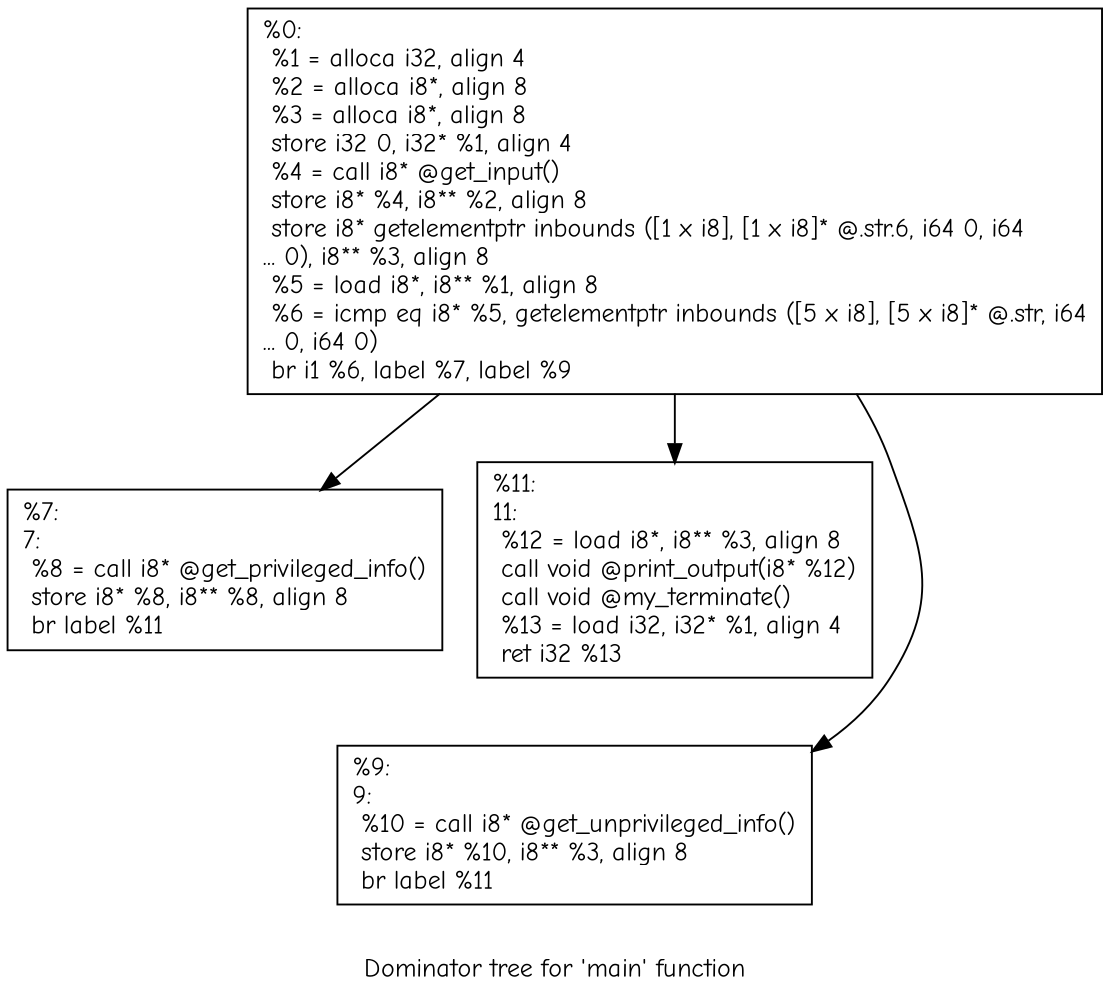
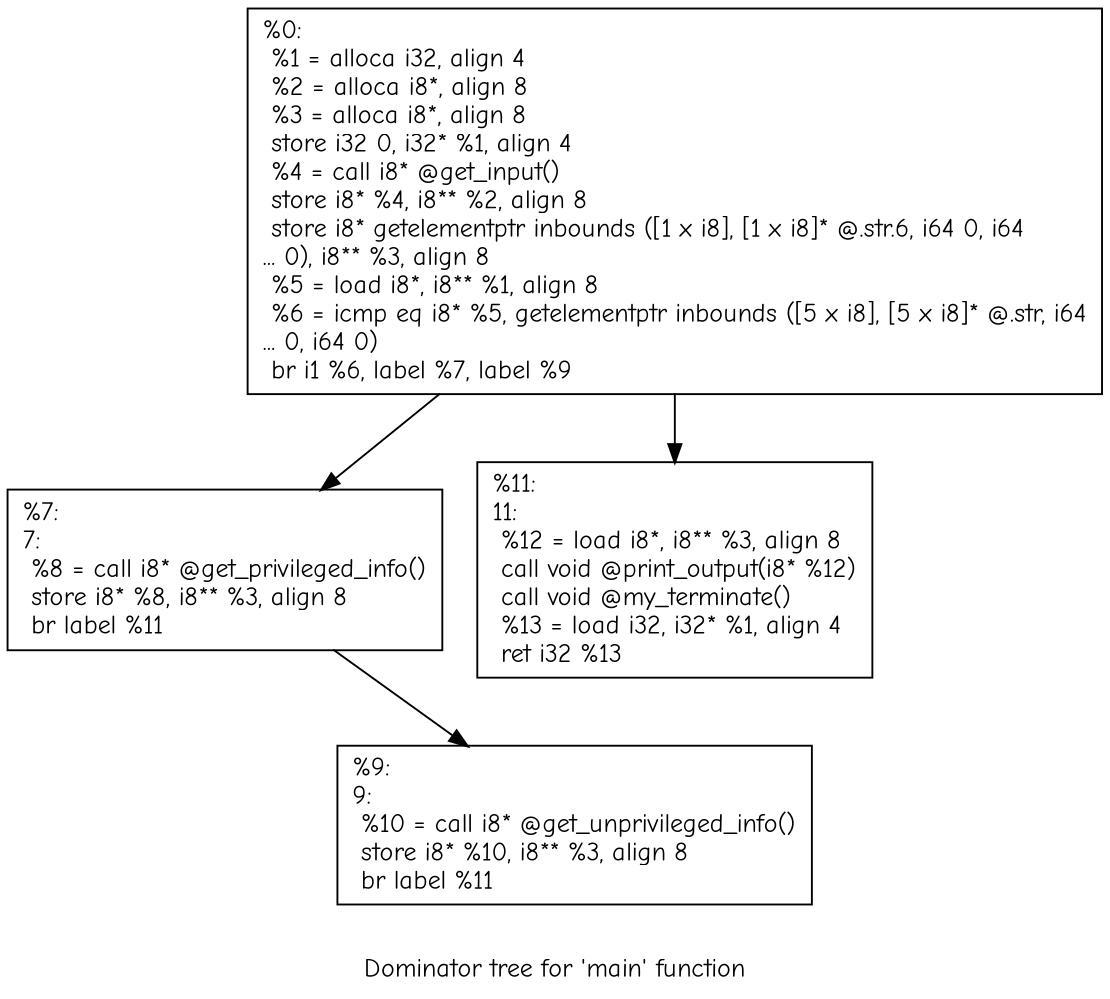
(922, 577) -> (393, 692)
(186, 597) -> (185, 597)
